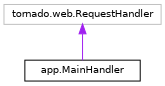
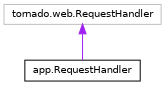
(83, 71) -> (83, 71)
